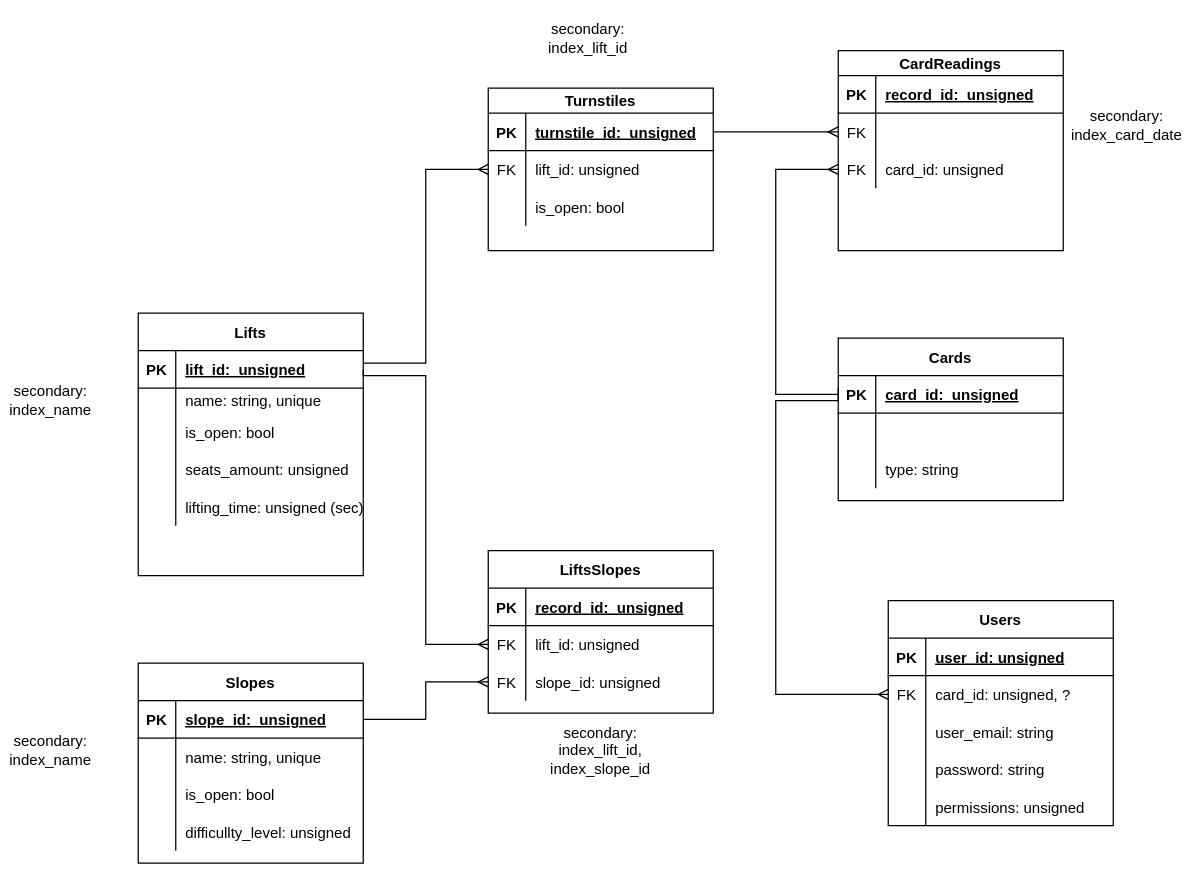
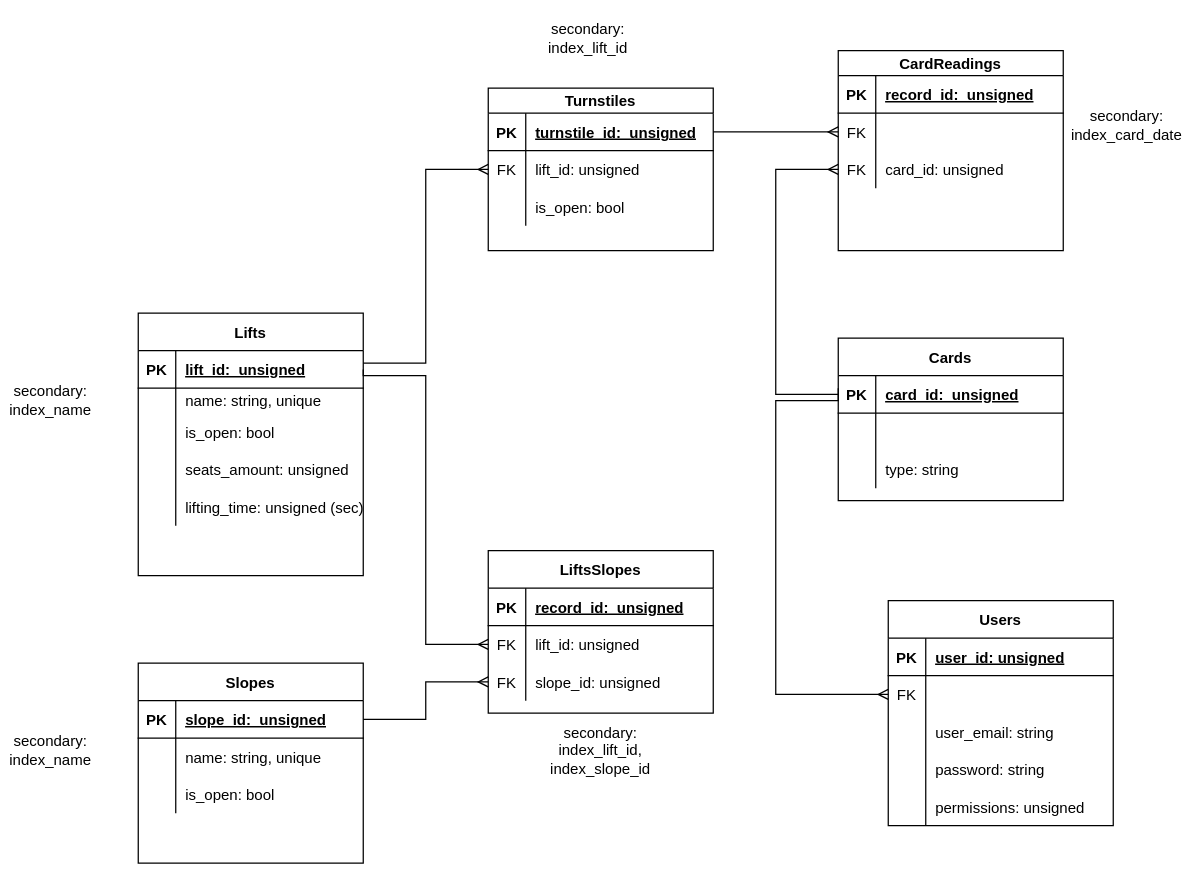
(1019, 694) -> none
(269, 832) -> none
